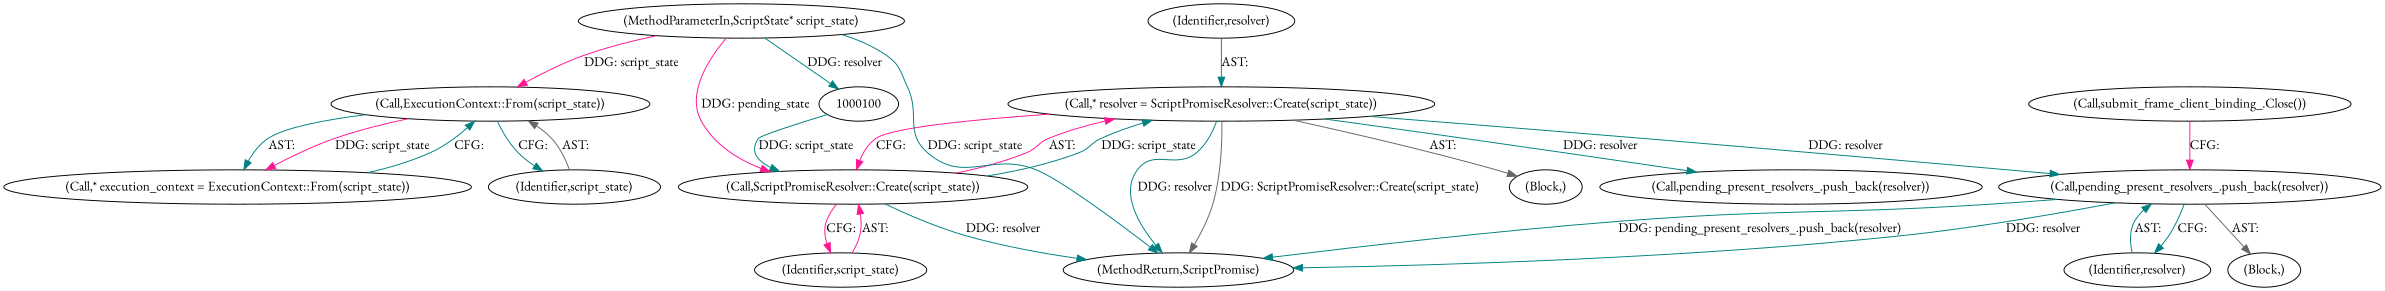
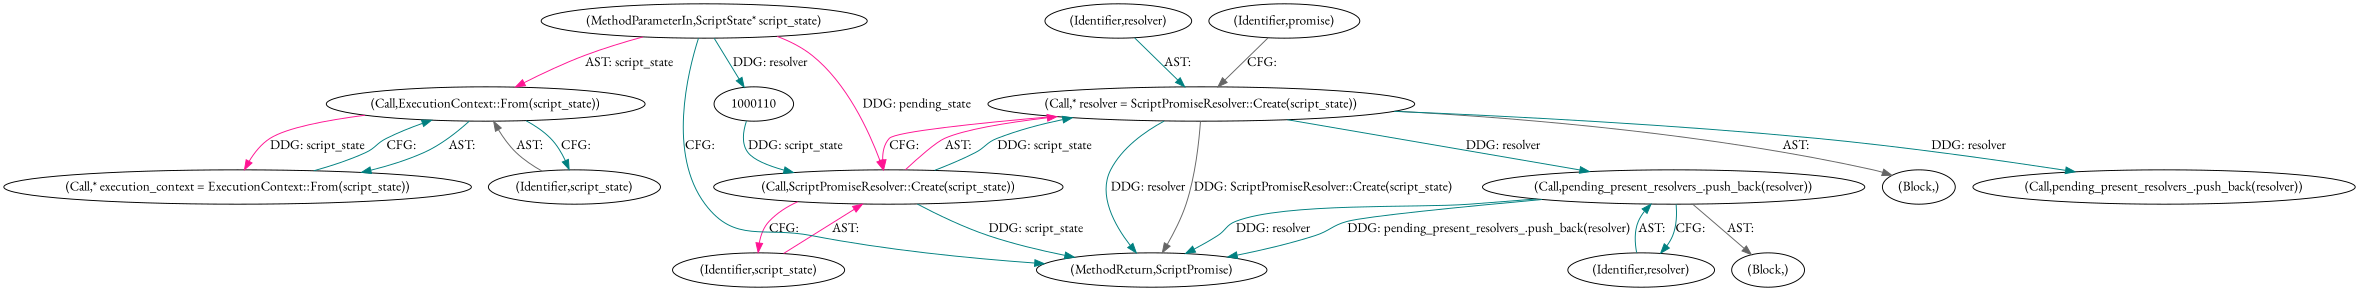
none -> (1284, 21)
(632, 62) -> (629, 62)
(859, 104) -> (754, 104)
(2190, 104) -> none
(975, 146) -> (702, 146)
(1003, 229) -> (1036, 229)
